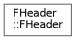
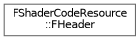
(38, 20) -> (70, 20)
